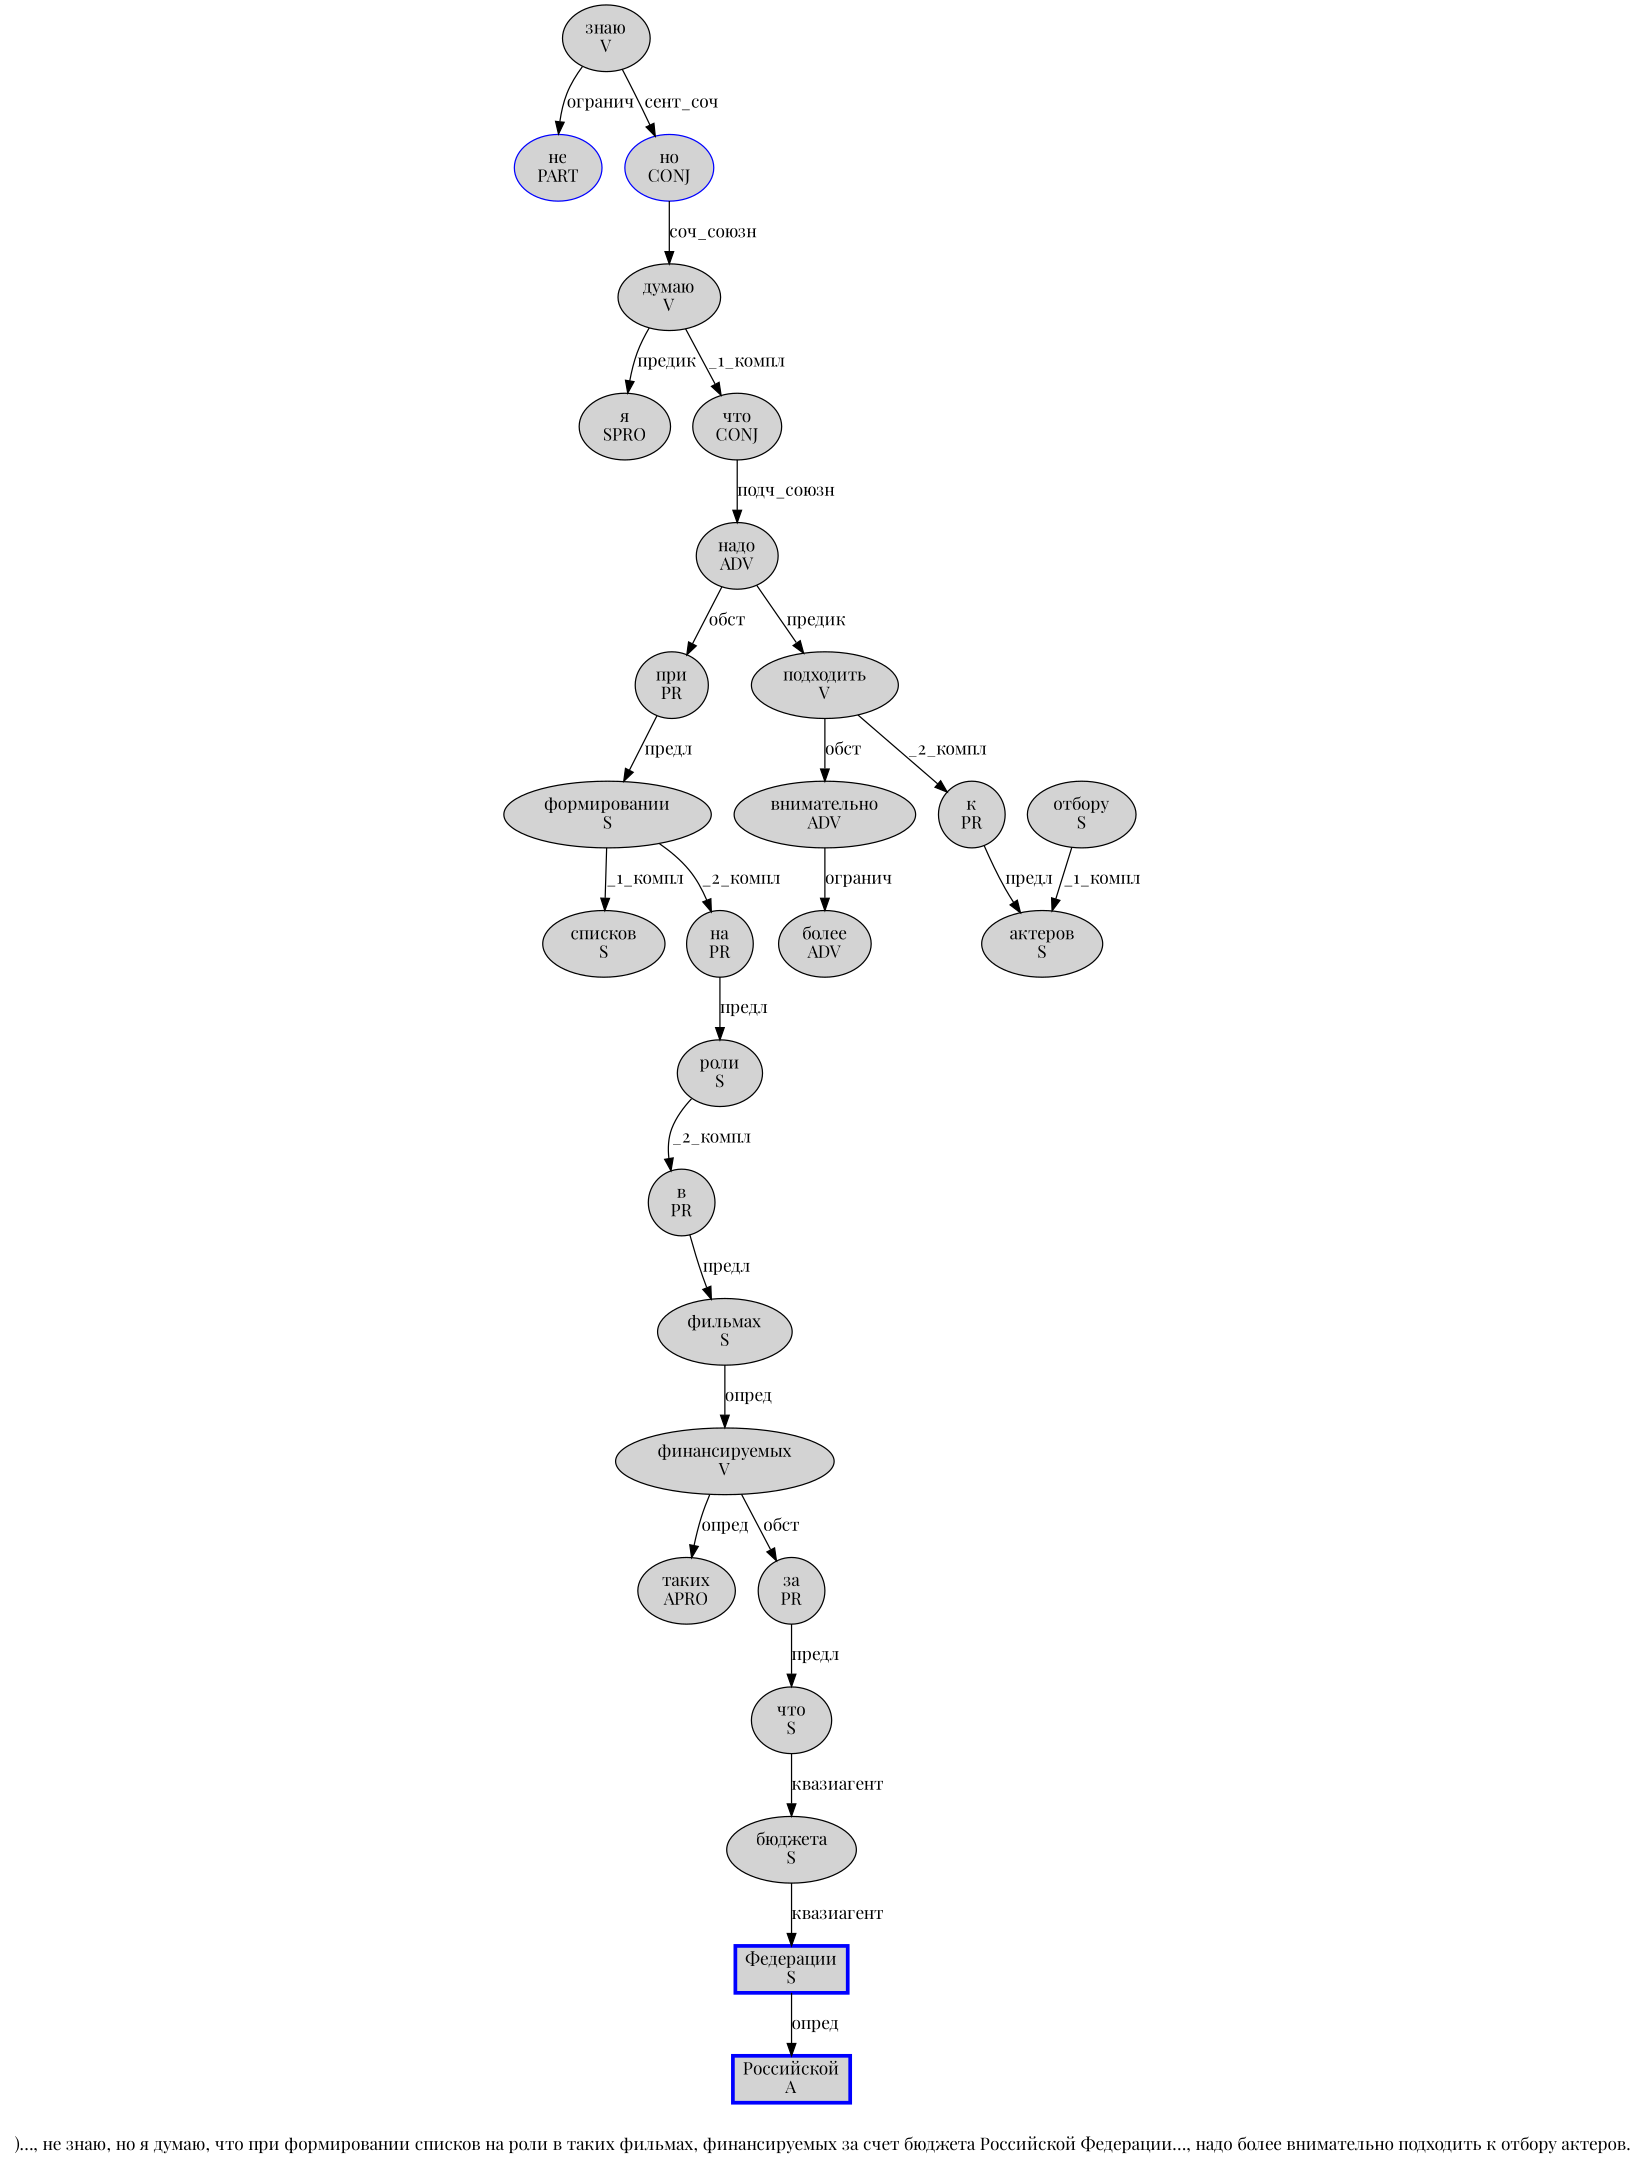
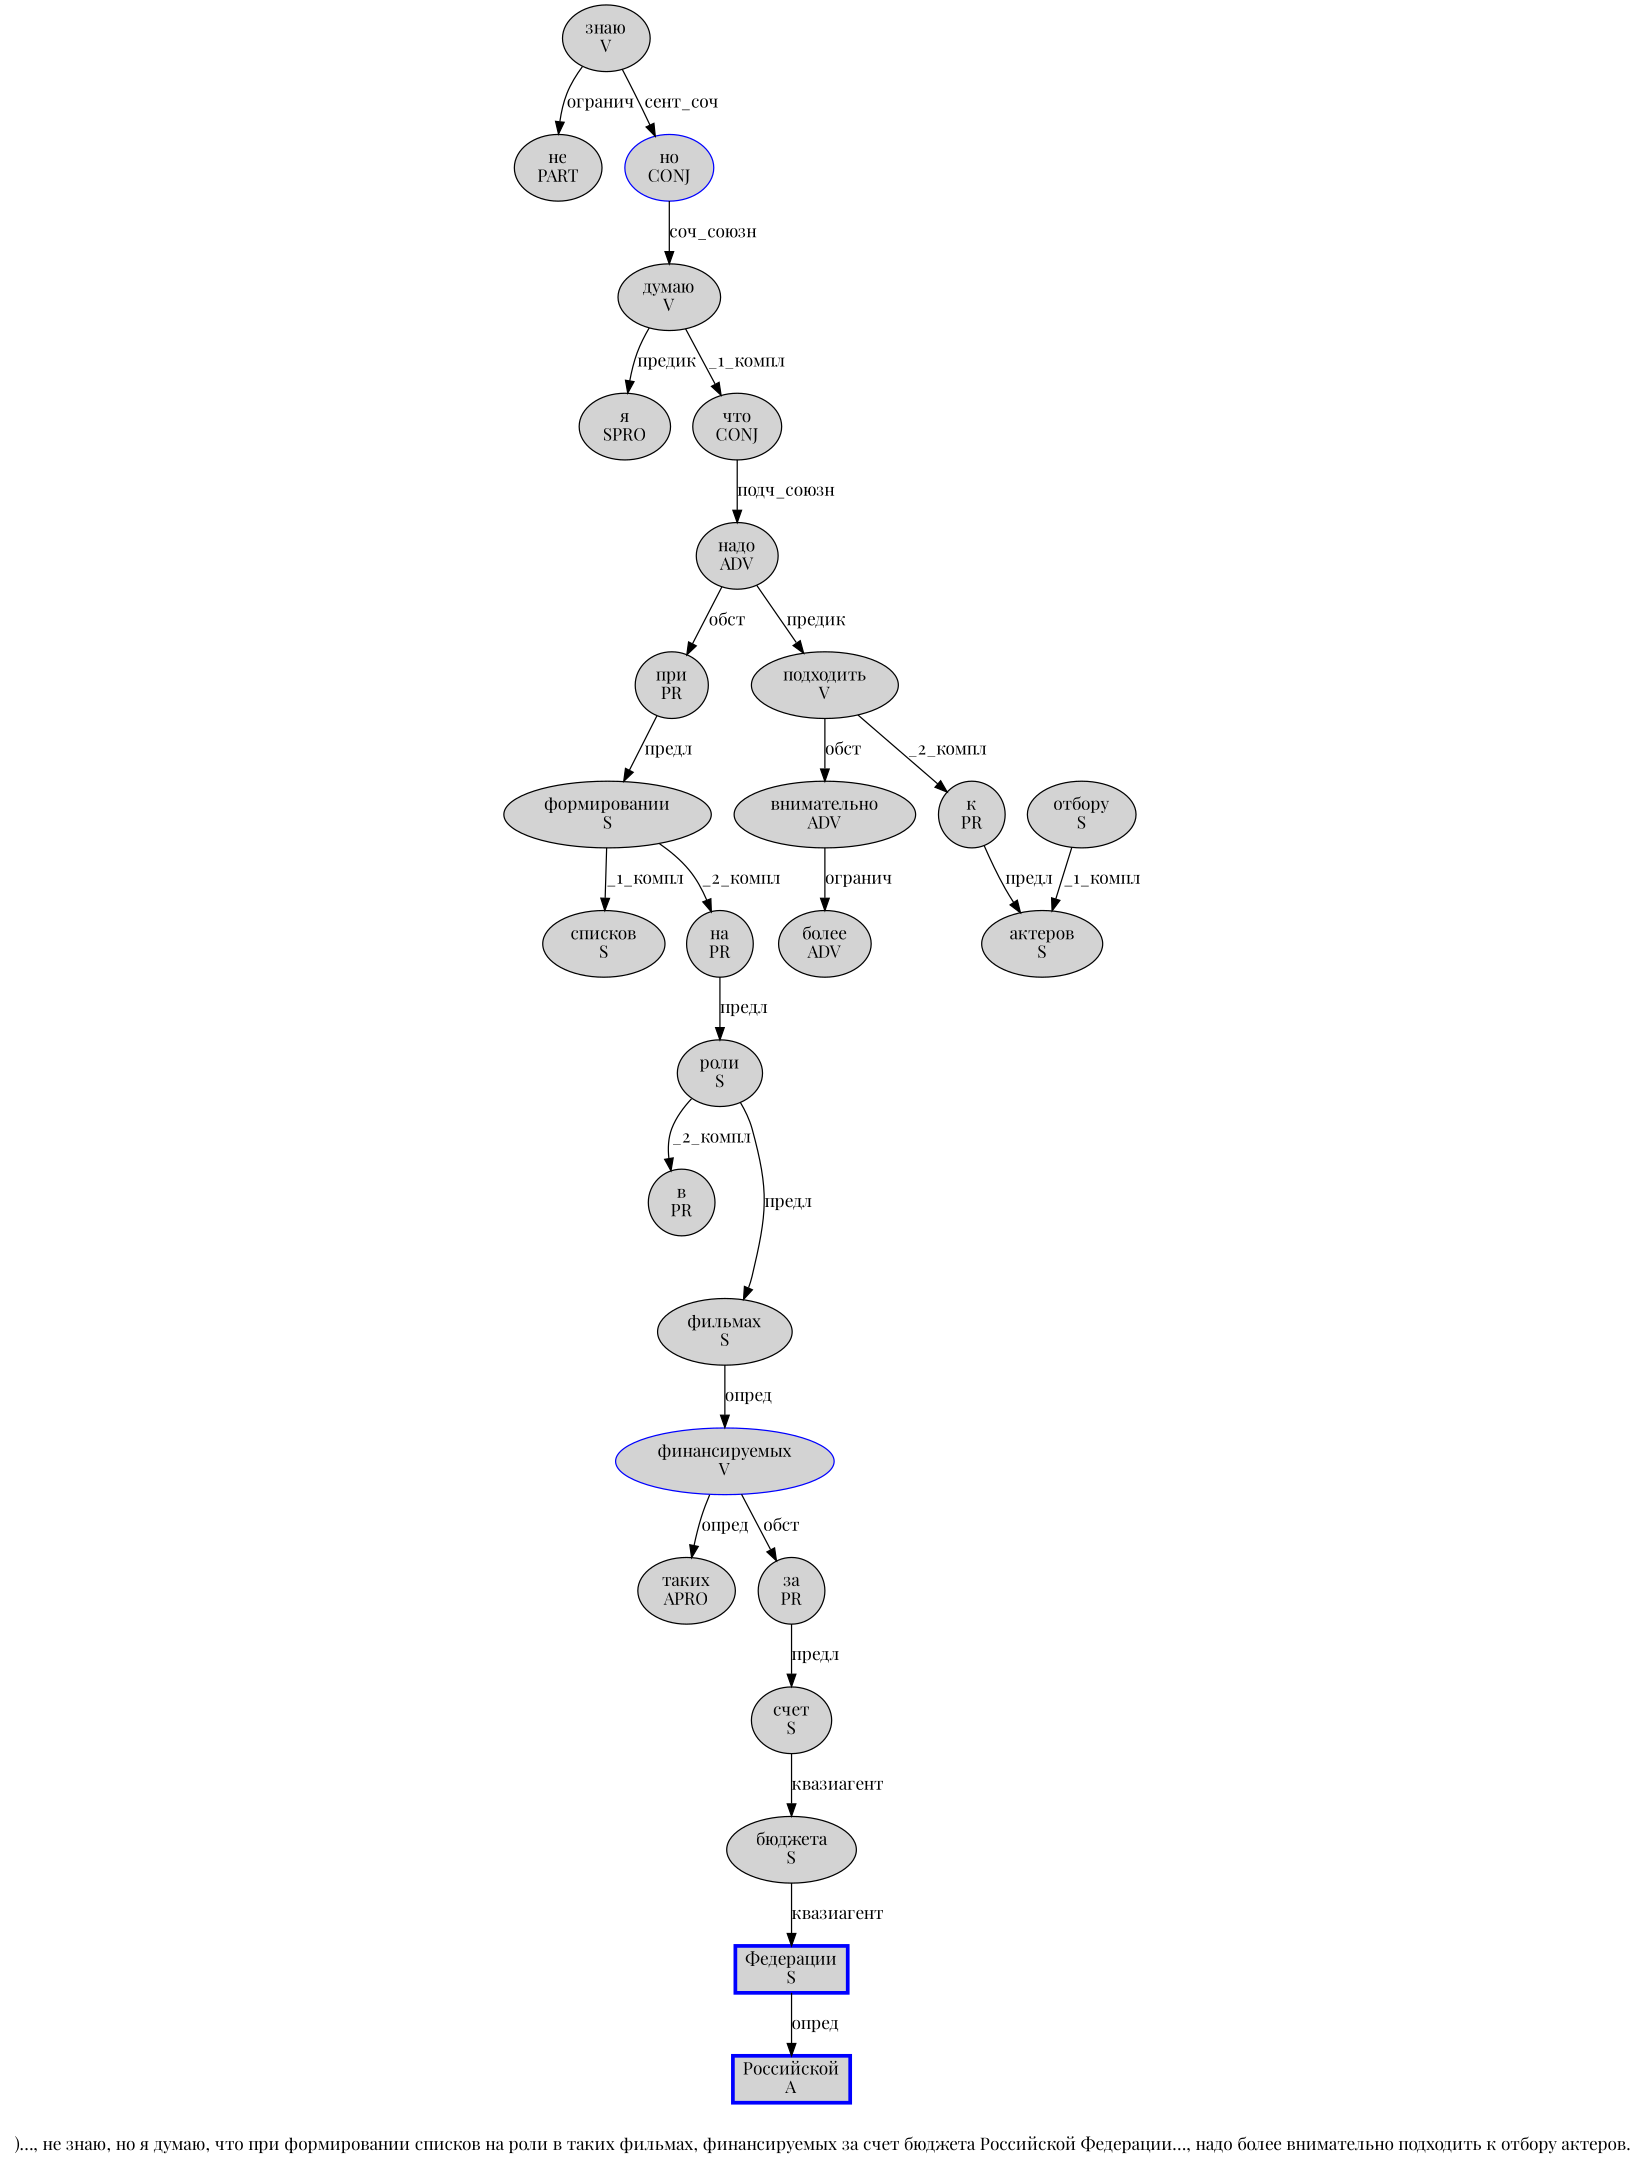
(558, 168) -> (558, 168)
(698, 1261) -> (764, 1194)
(725, 1461) -> (725, 1461)
(792, 1720) -> (792, 1720)
